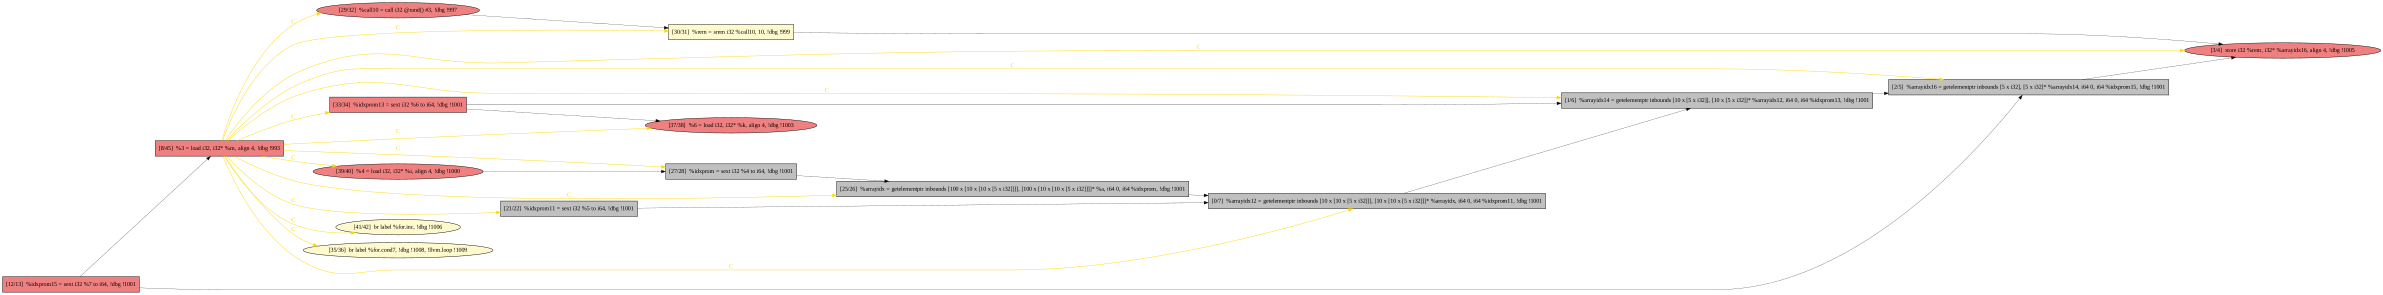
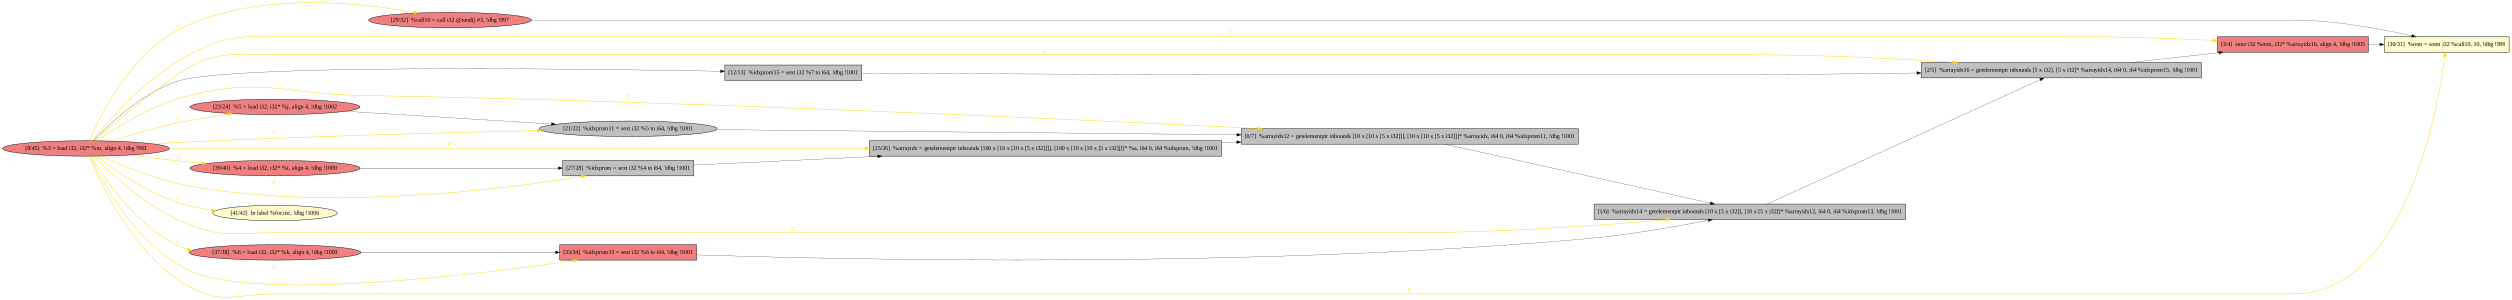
(1506, 34) -> (2374, 45)
(2283, 50) -> (2293, 45)
none -> (275, 107)
(561, 115) -> (458, 252)
(219, 148) -> (86, 148)
(569, 209) -> (628, 129)
(144, 218) -> (397, 69)
(398, 250) -> none
(71, 284) -> (793, 73)
